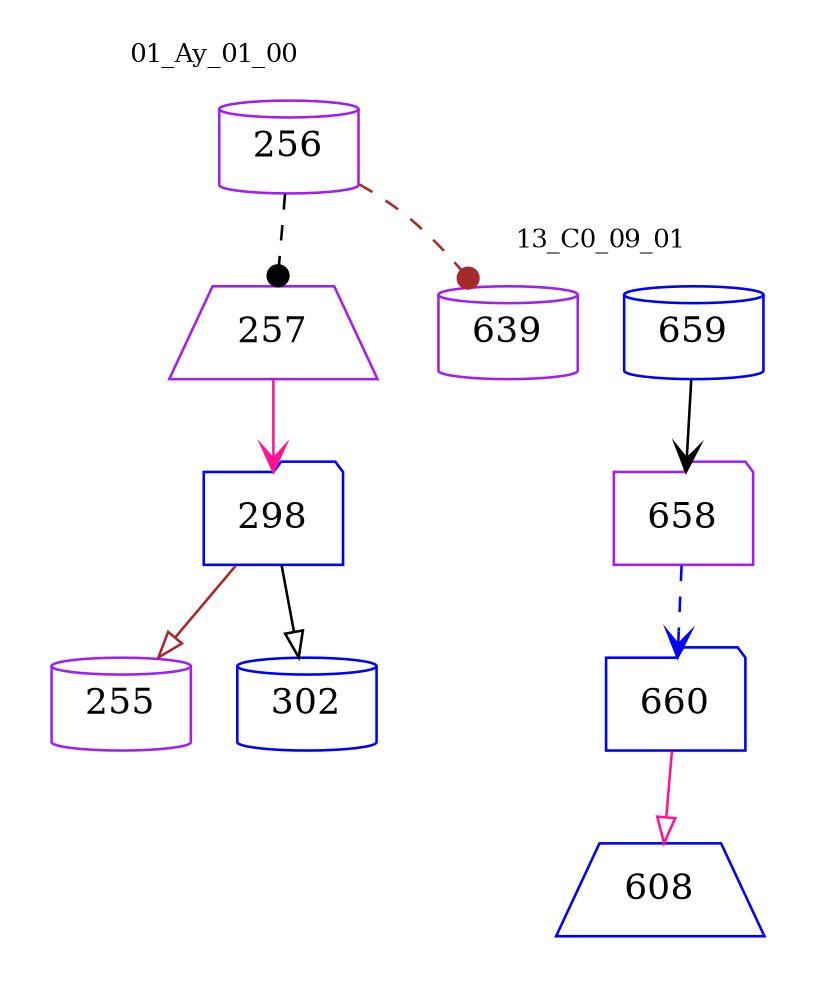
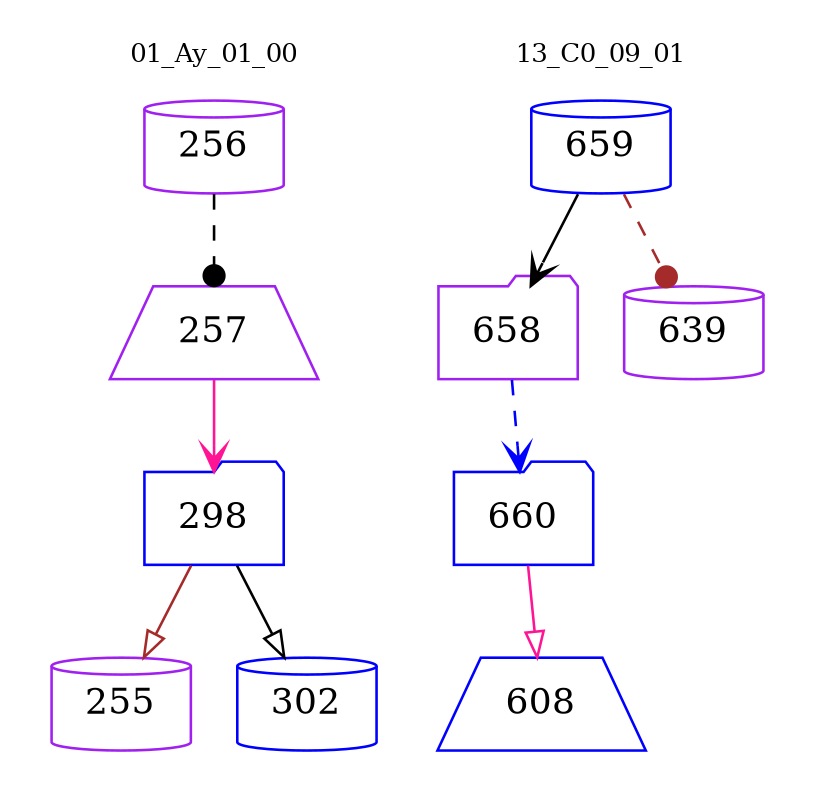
(434, 240) -> (643, 231)
